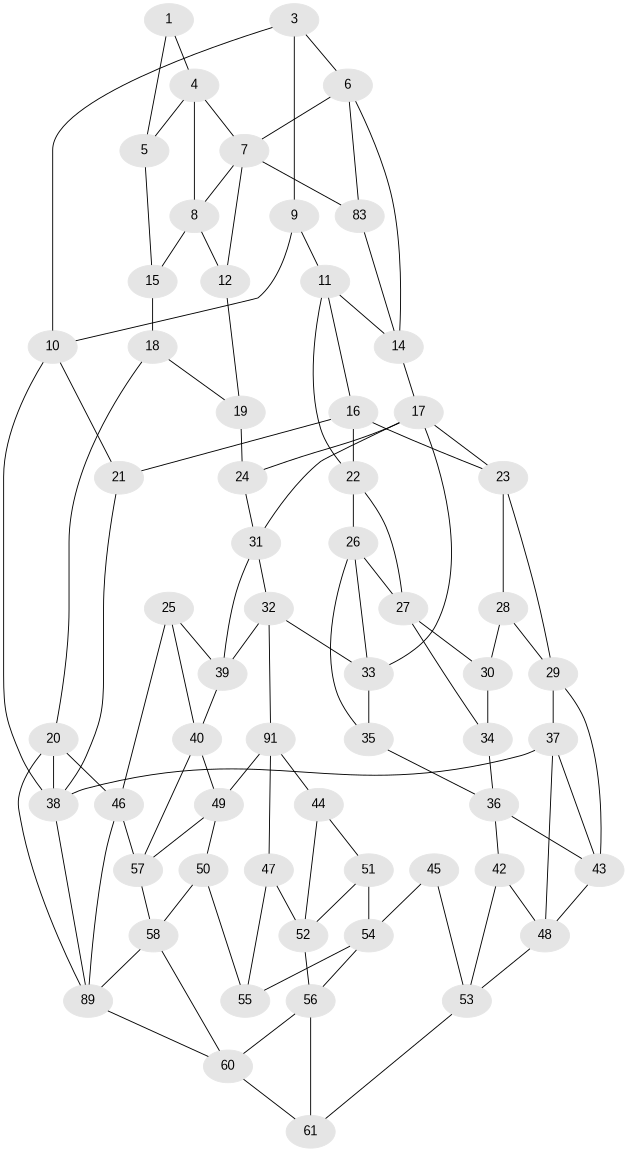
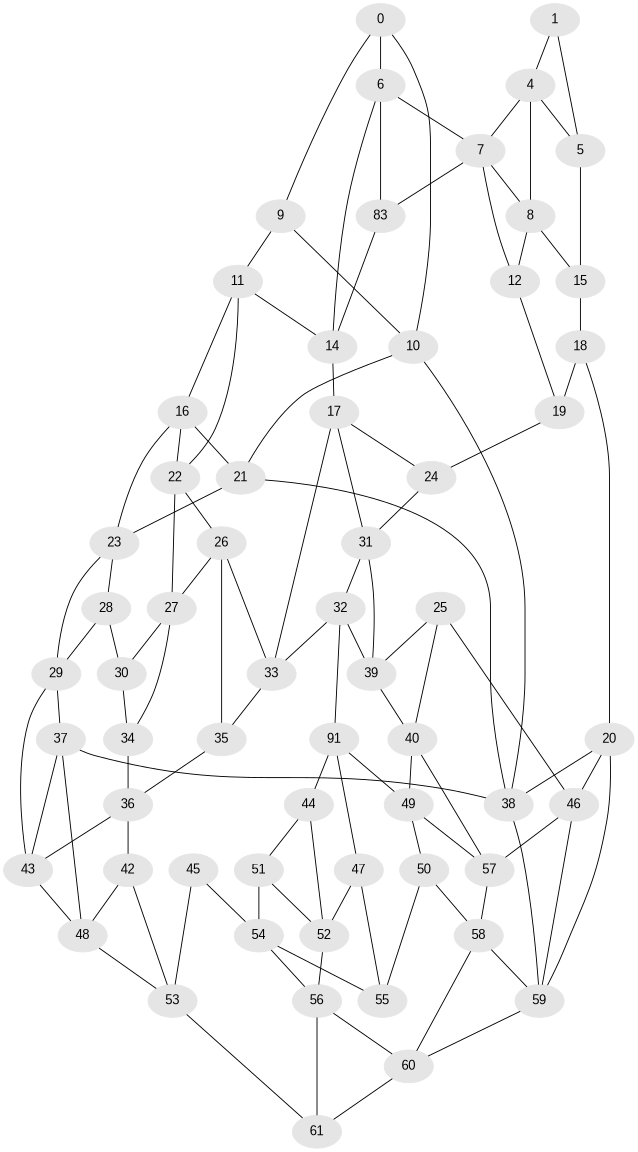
(294, 20) -> (381, 20)
(461, 445) -> (182, 508)
(88, 1001) -> (540, 1001)
